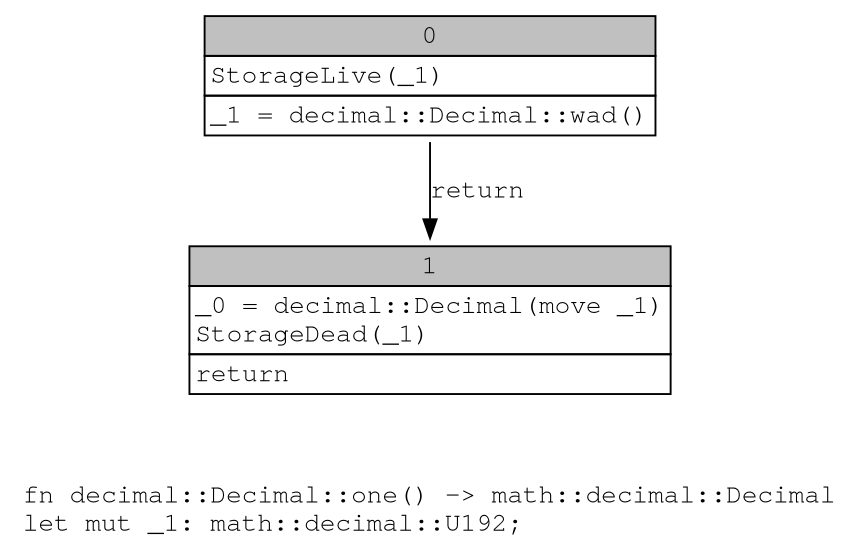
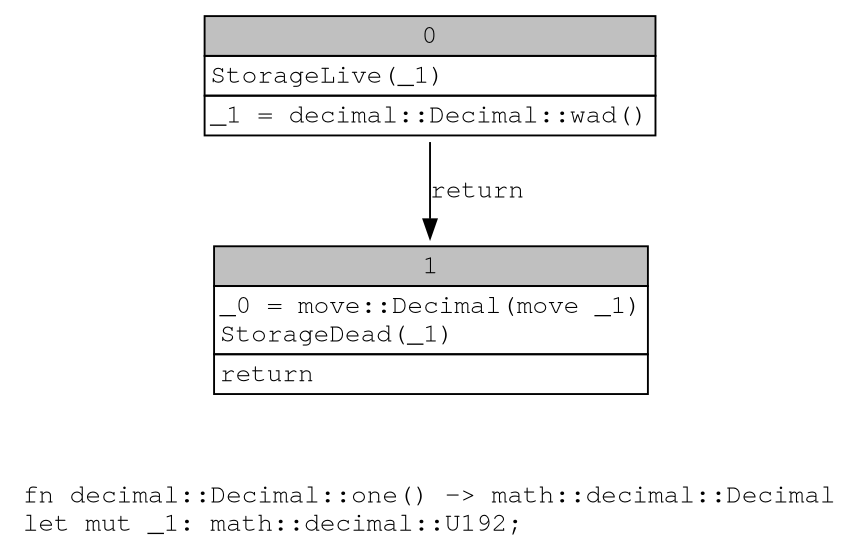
(430, 305) -> (431, 305)
